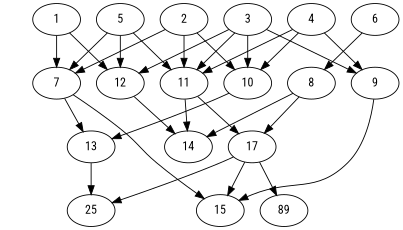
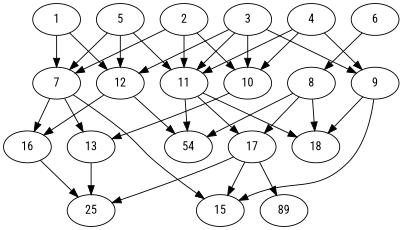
none -> (27, 147)
(188, 147) -> (188, 147)
none -> (316, 147)
